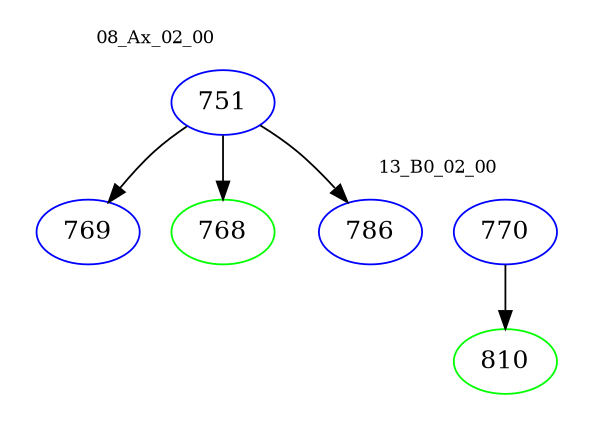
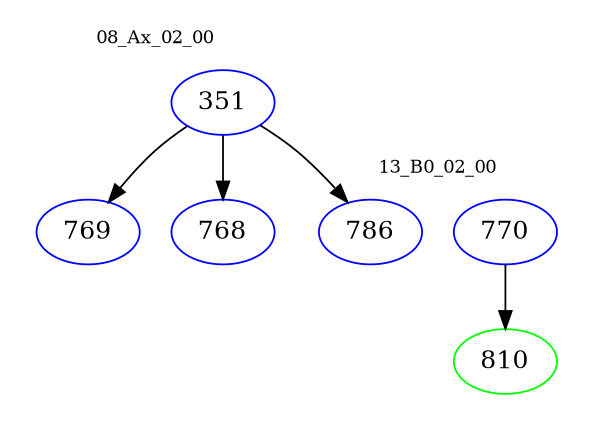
(223, 103) -> (223, 103)
(223, 232) -> (223, 232)
